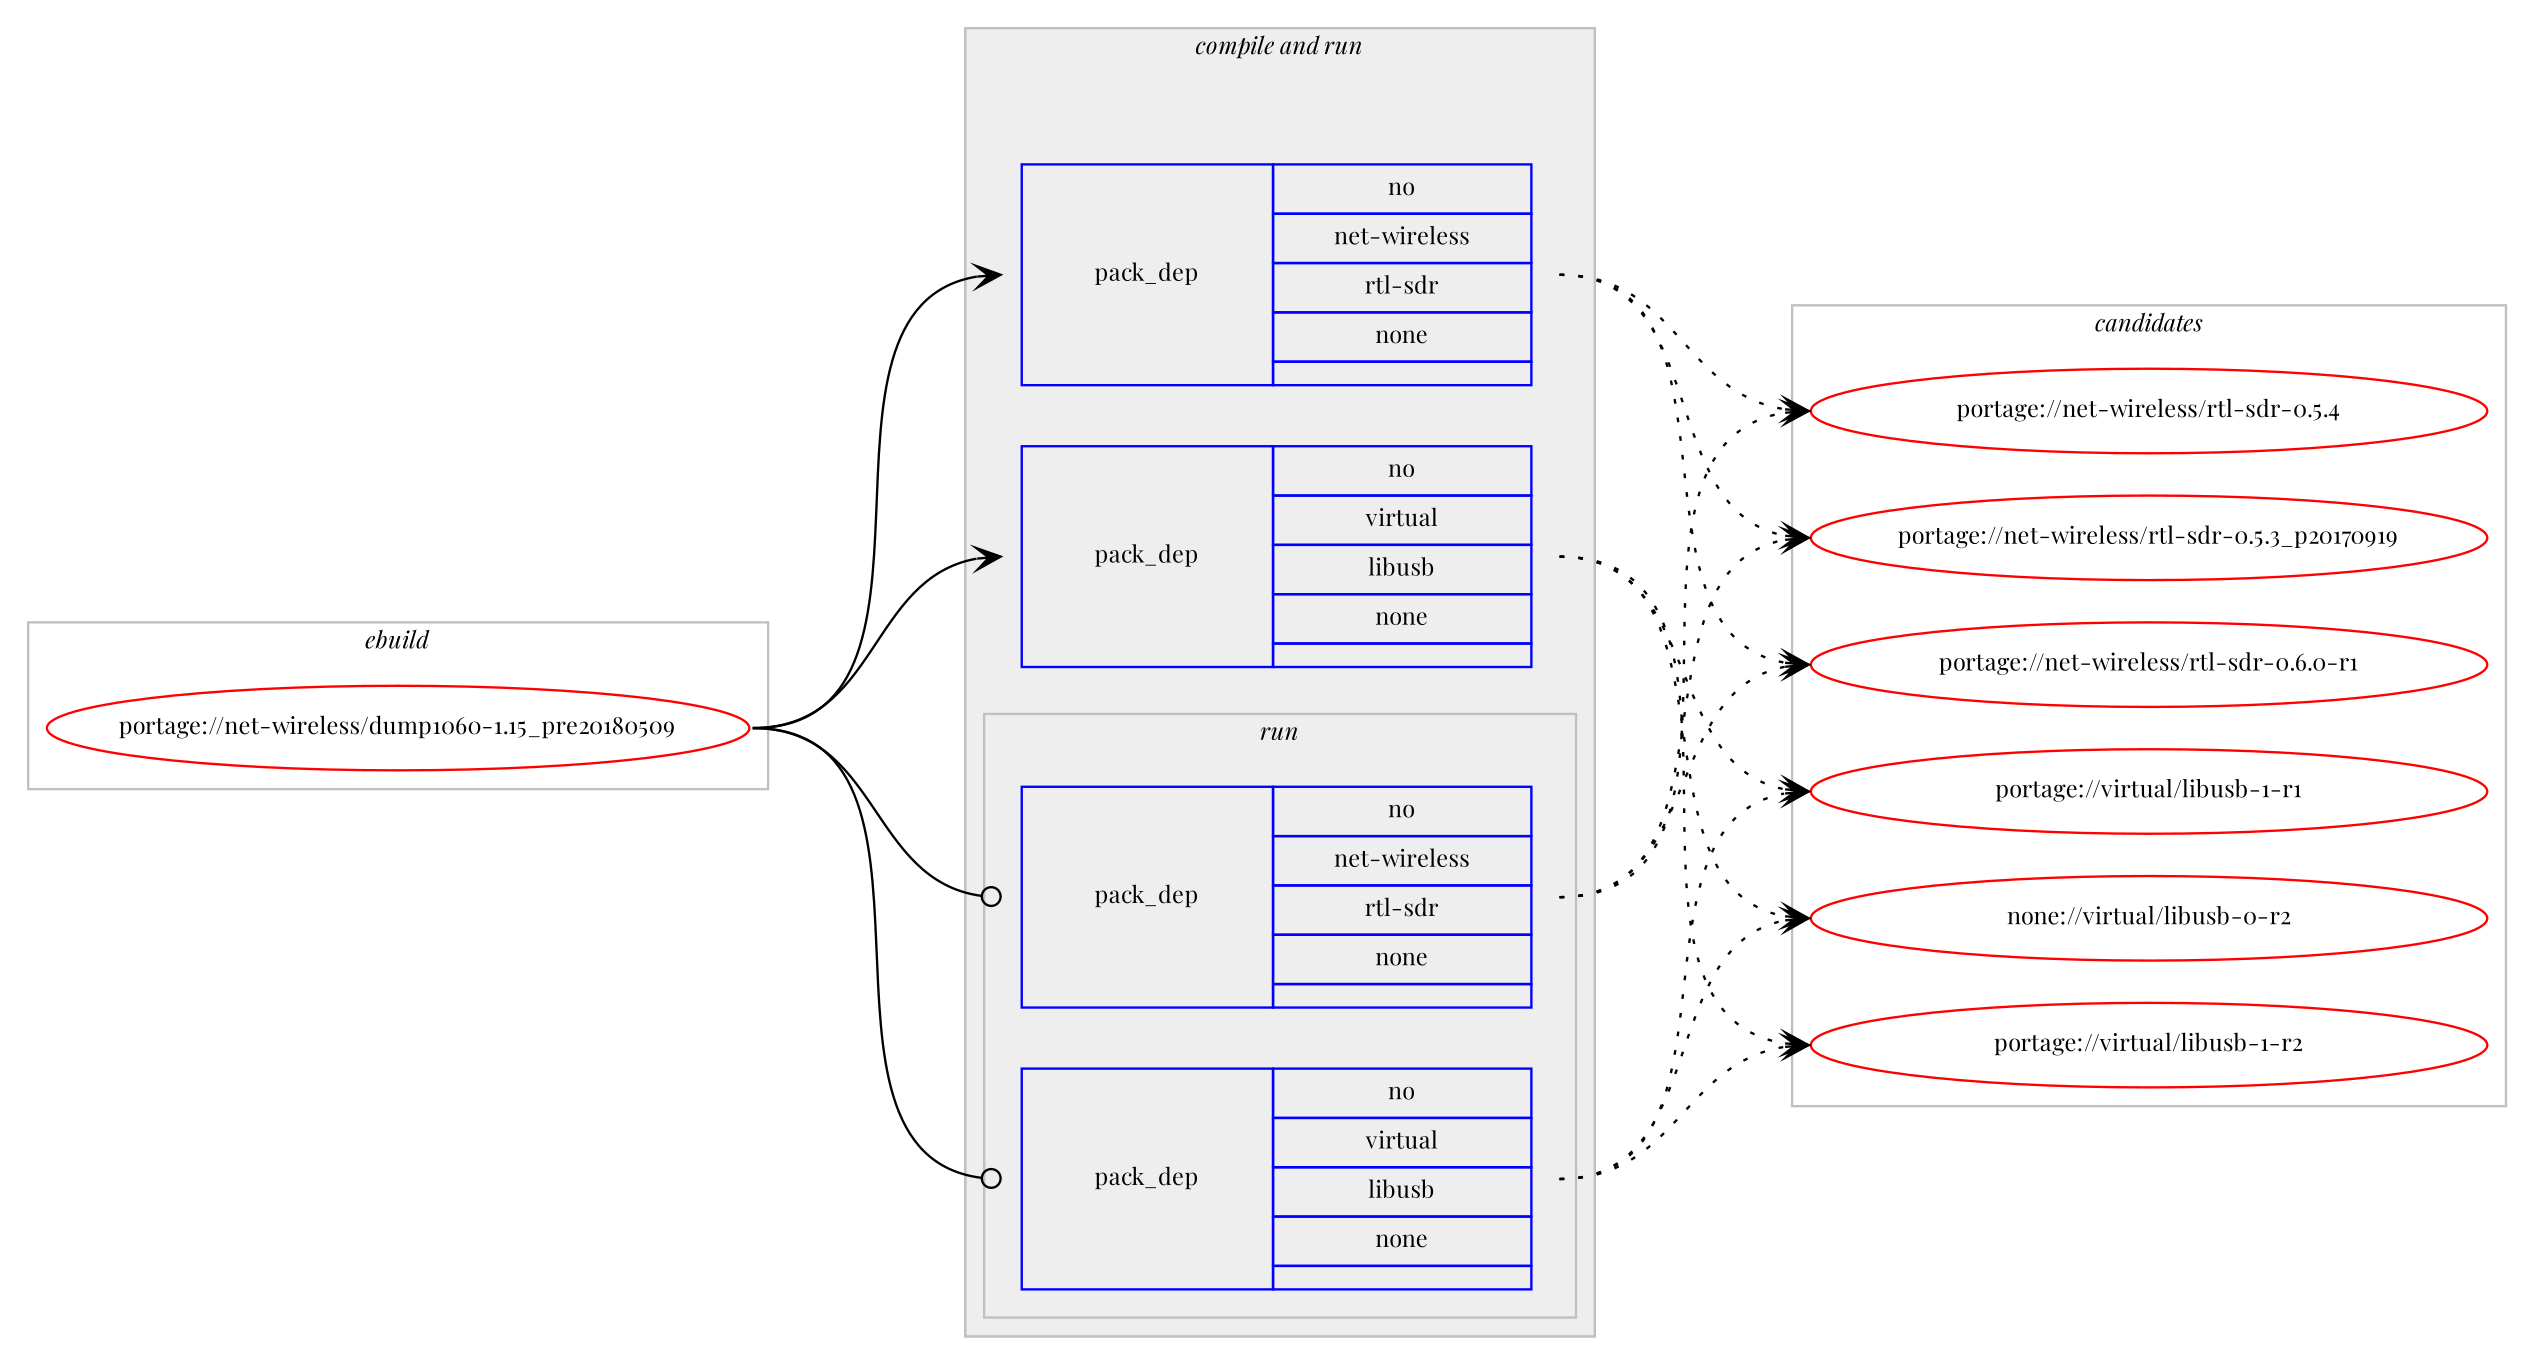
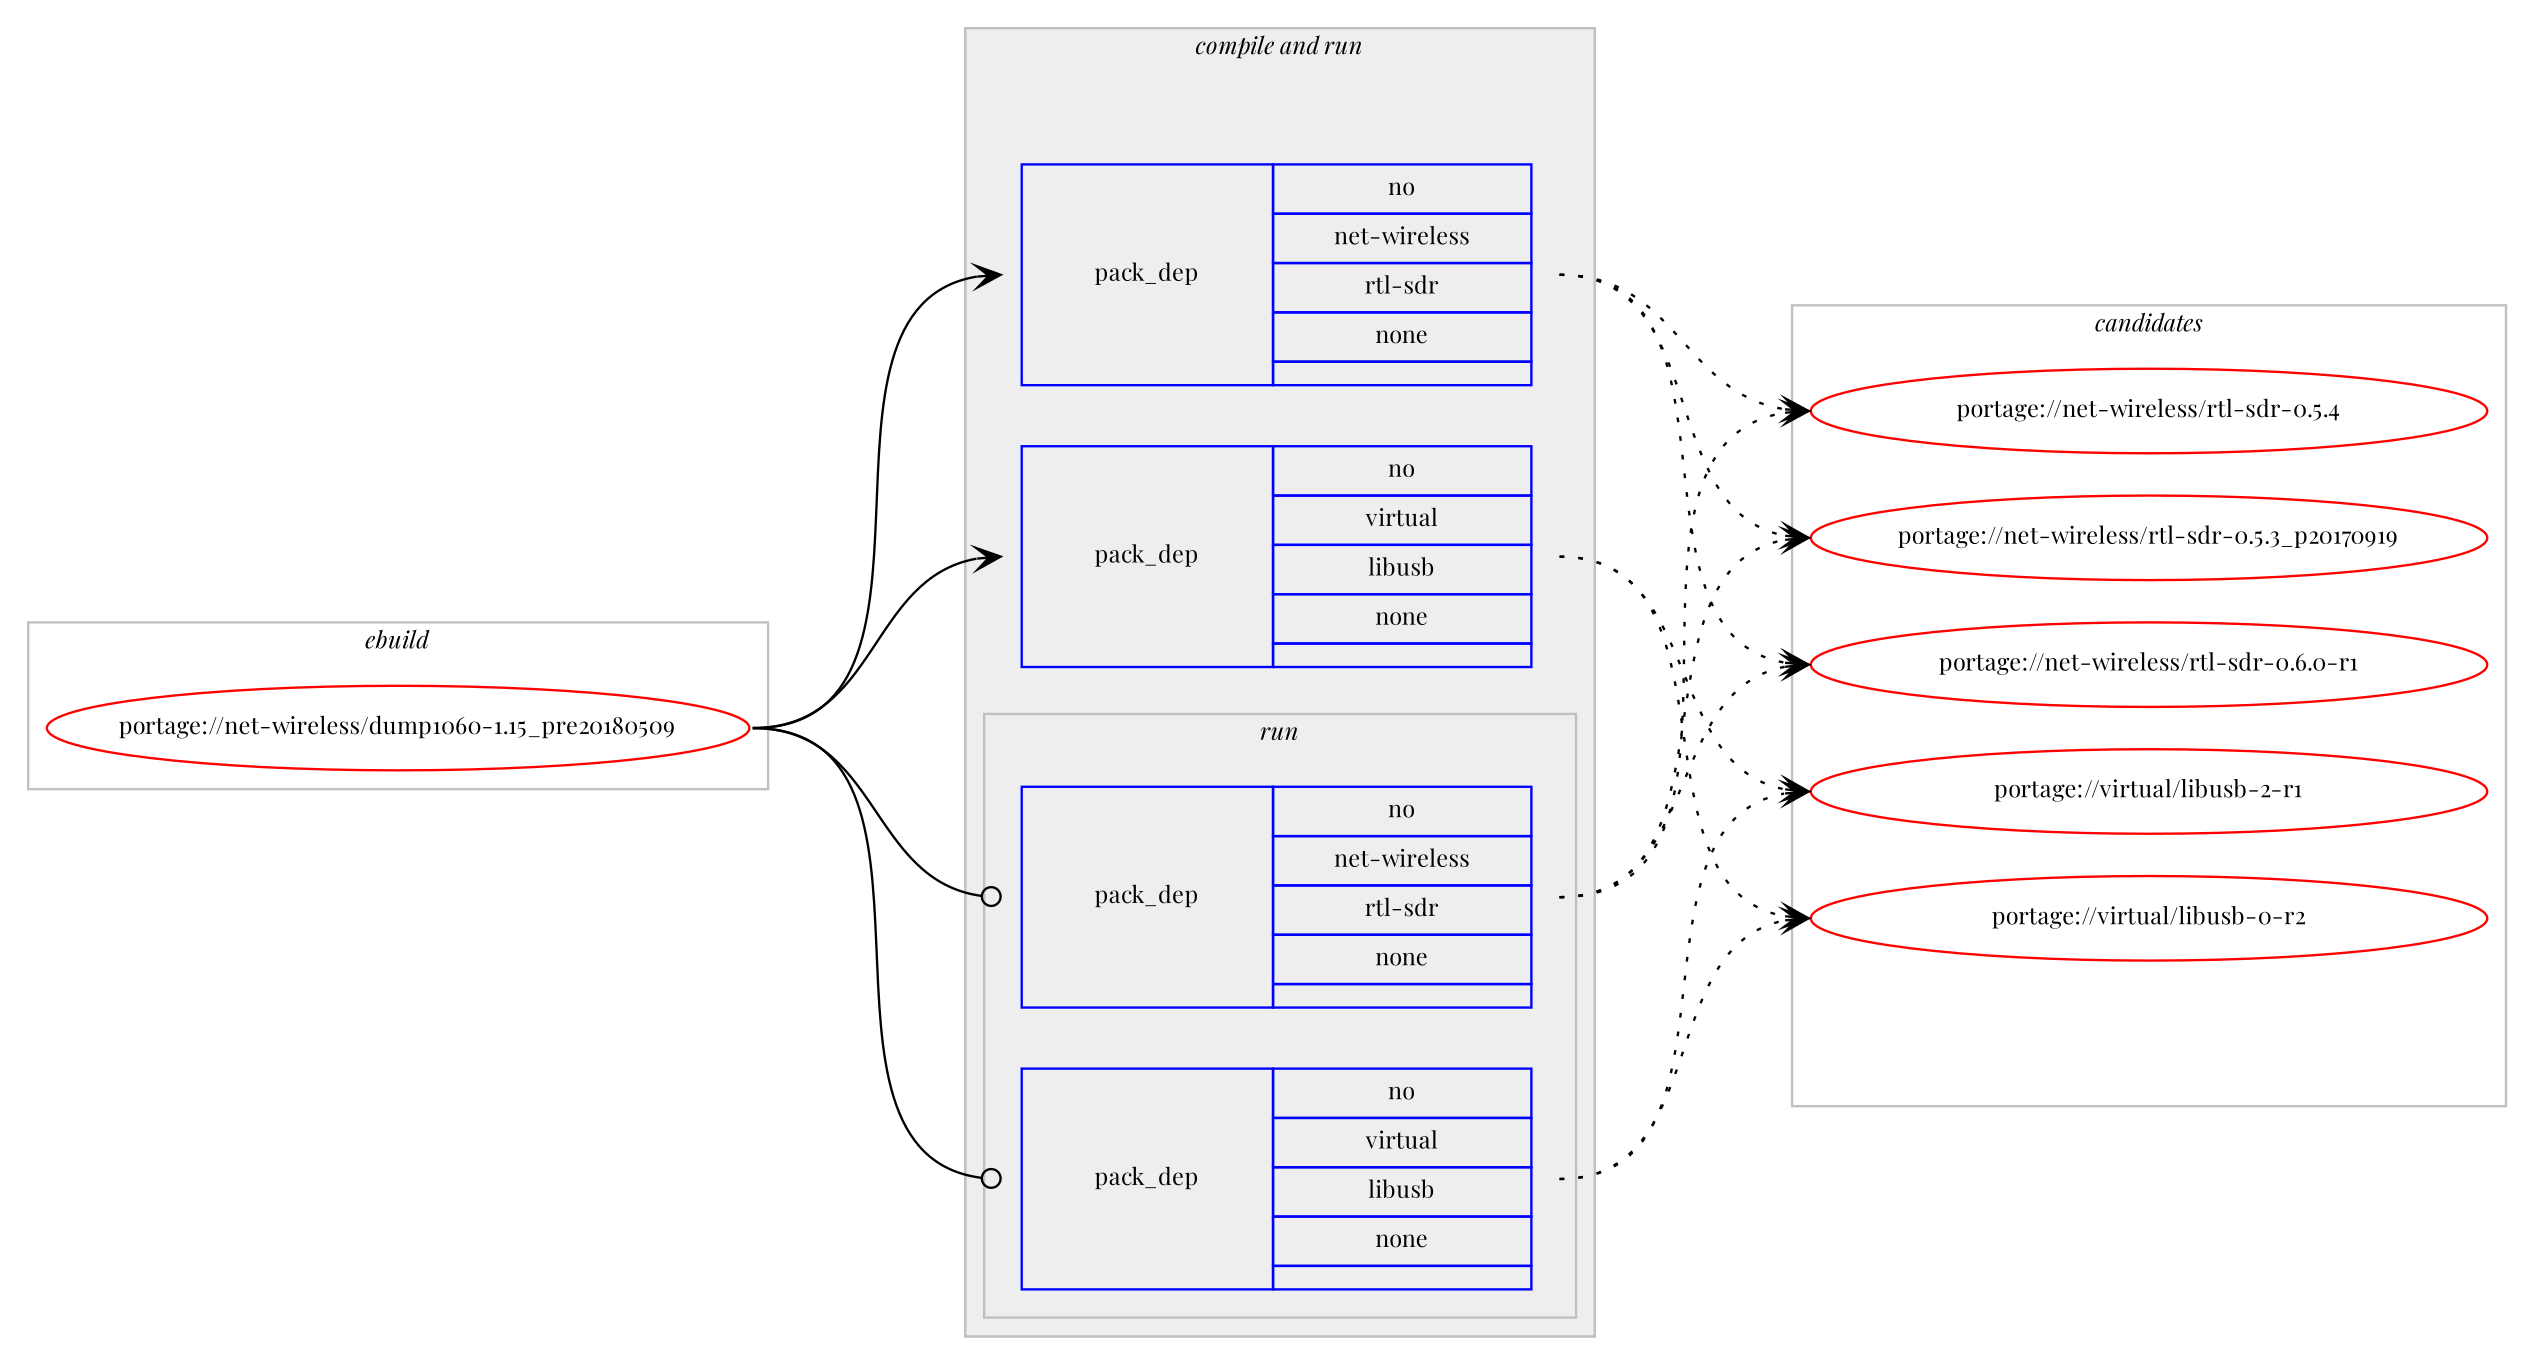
(2149, 791) -> (2149, 791)
(2149, 918) -> (2149, 918)
(2149, 1045) -> none
